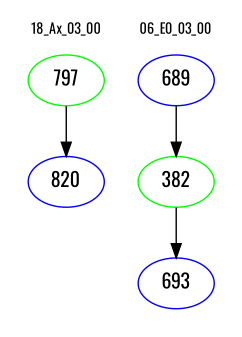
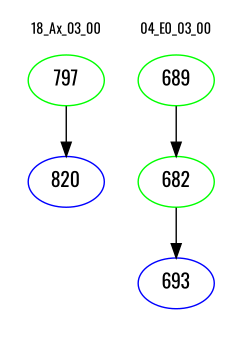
(176, 30) -> (176, 30)
(176, 80) -> (176, 80)
(176, 182) -> (176, 182)
